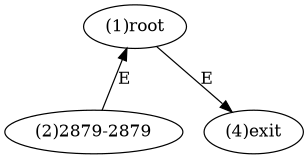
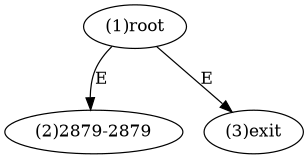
(112, 85) -> (95, 69)
(254, 132) -> (254, 132)
